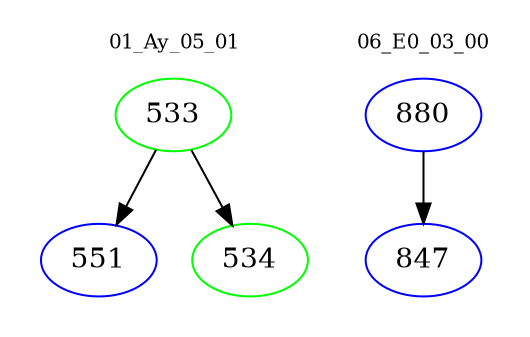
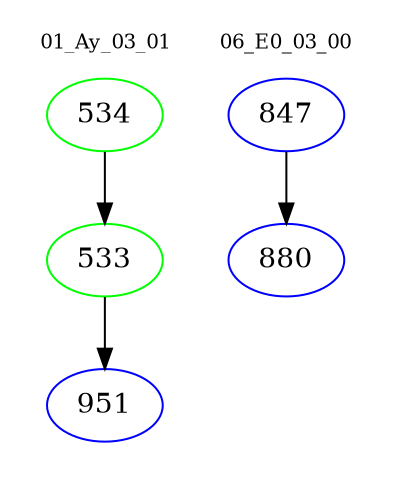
(174, 43) -> (106, 43)
(424, 178) -> (286, 178)
(207, 179) -> (105, 178)
(99, 260) -> (105, 405)
